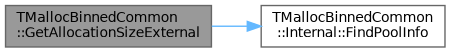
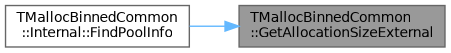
(229, 26) -> (207, 26)
